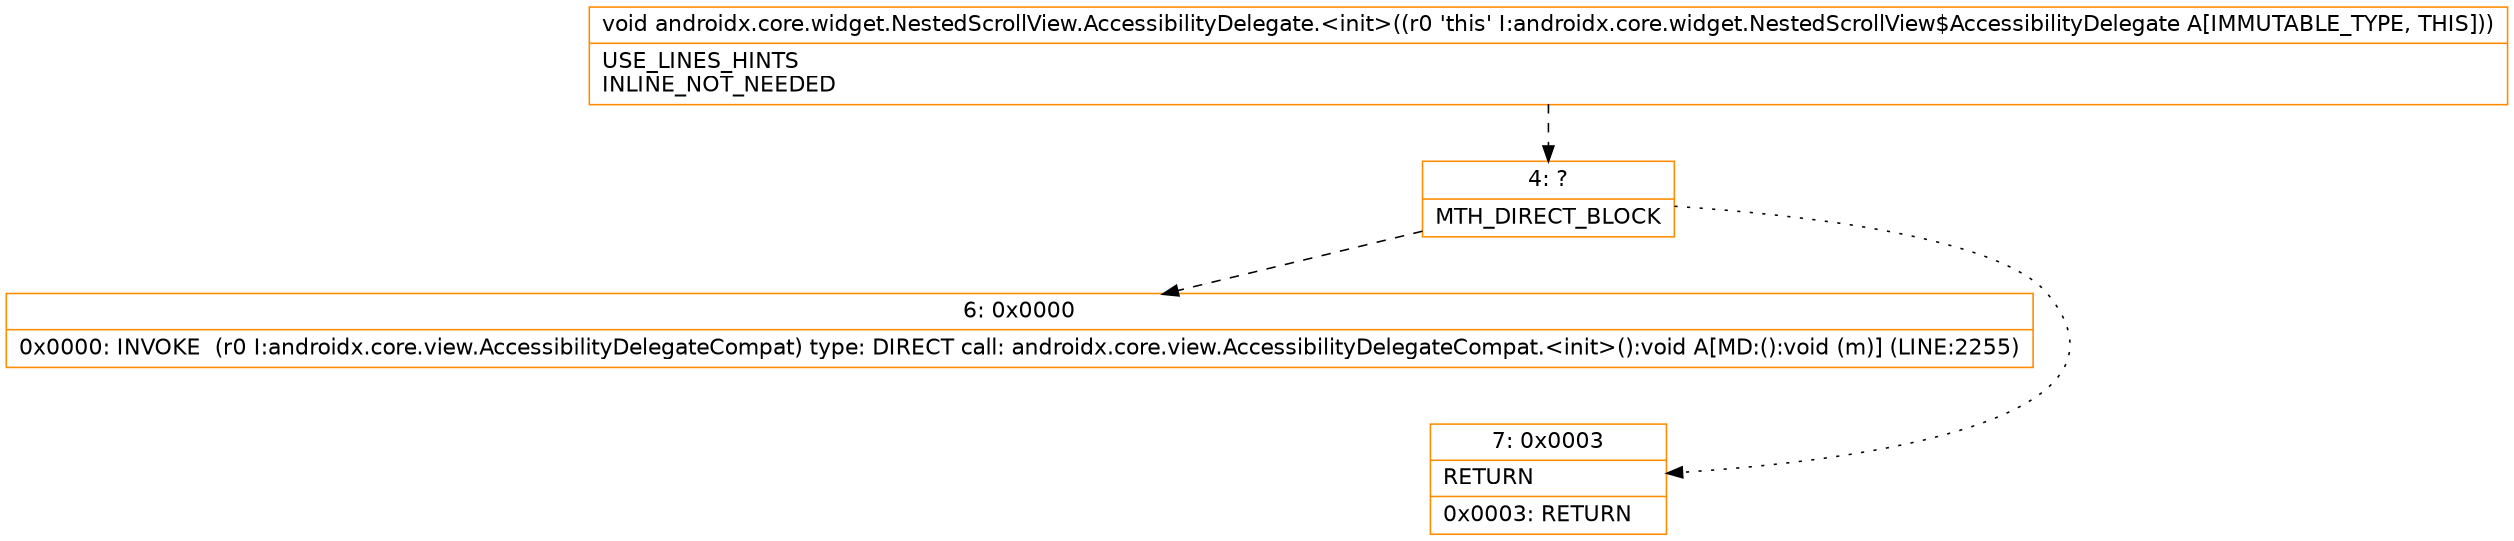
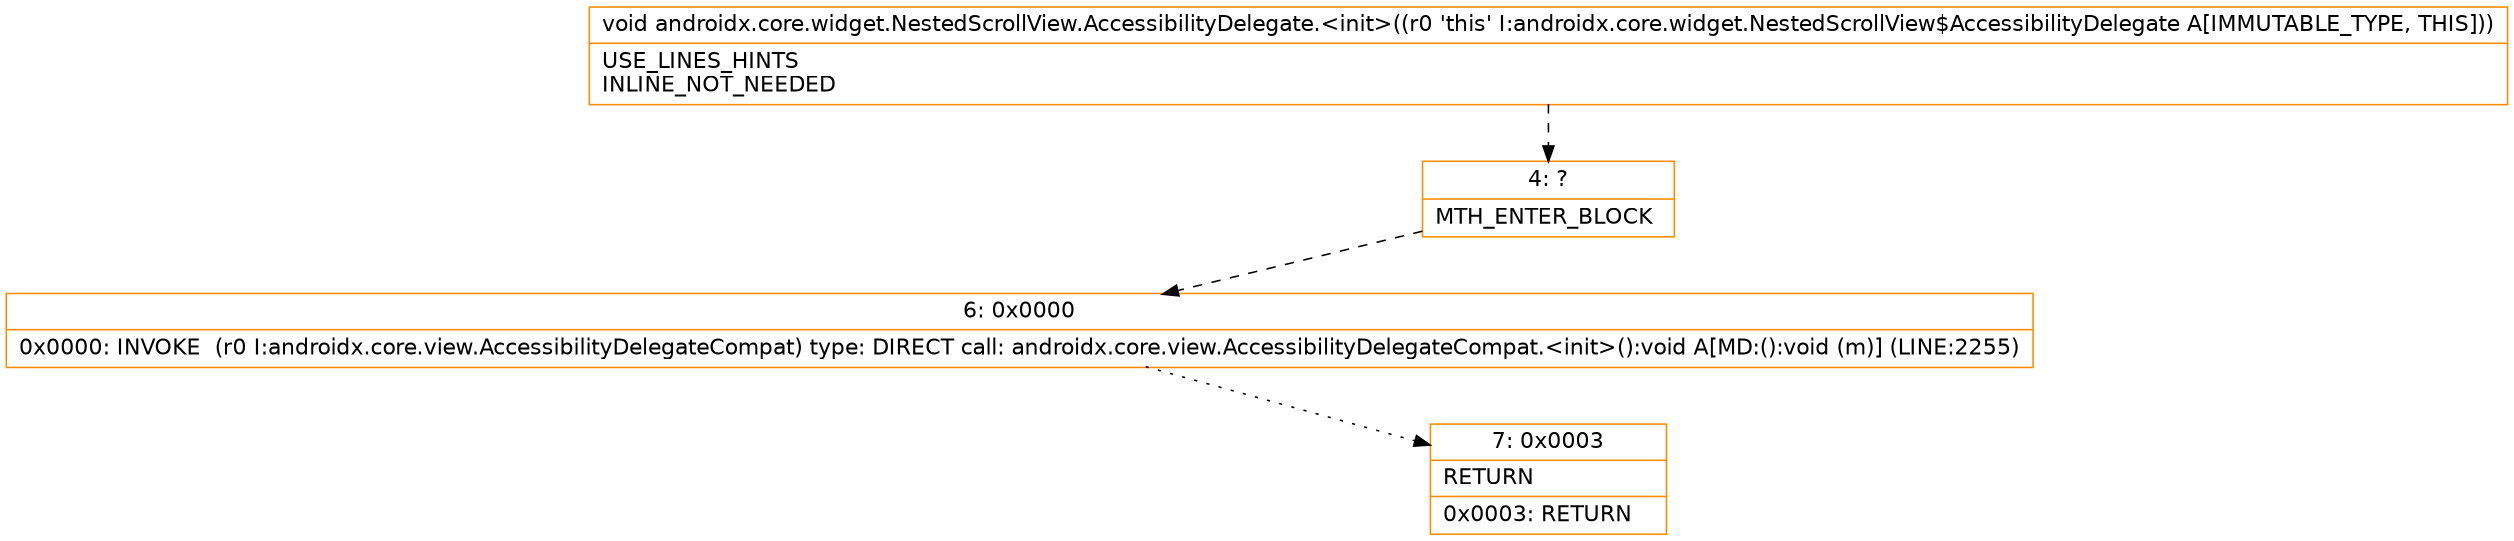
(1548, 217) -> (1544, 217)
(2069, 336) -> (1280, 404)
